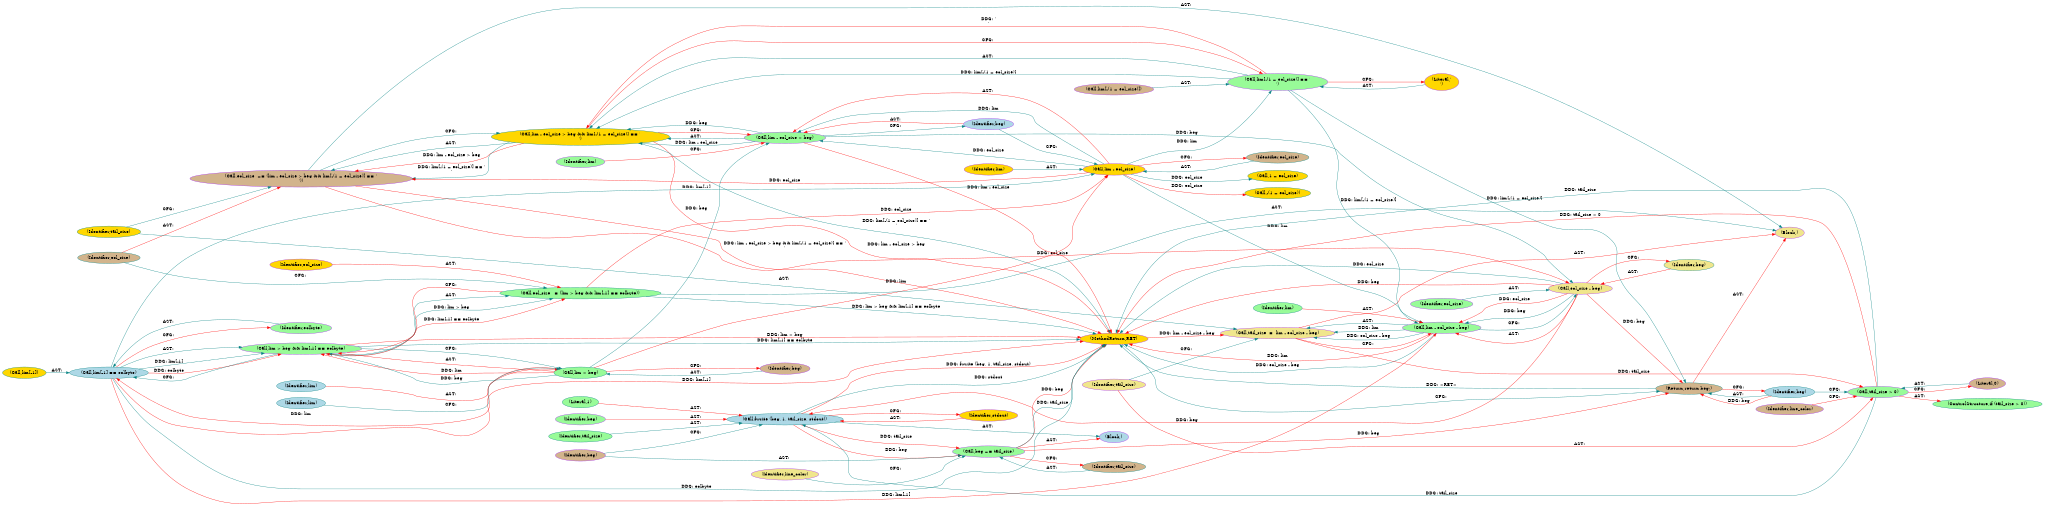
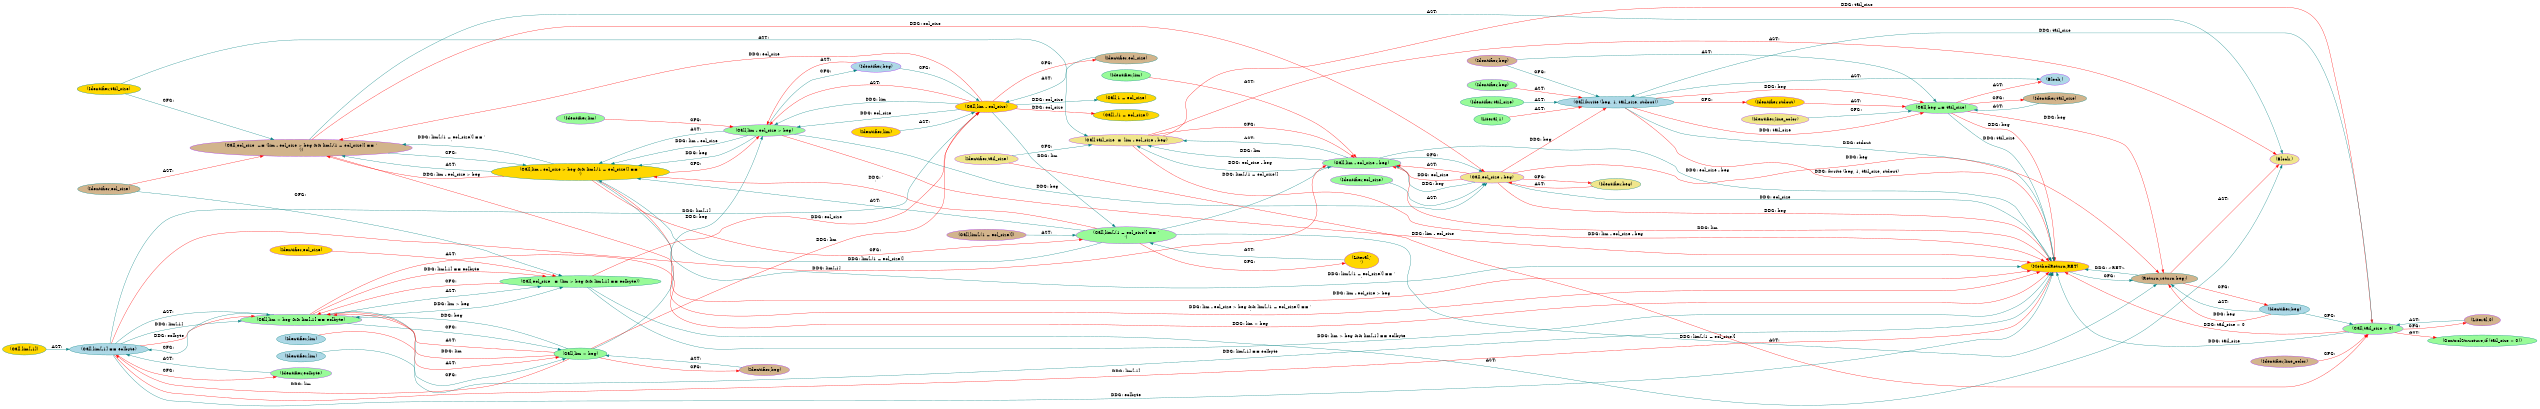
(1278, 256) -> none
(1184, 336) -> (1578, 237)
(904, 421) -> (1853, 105)
